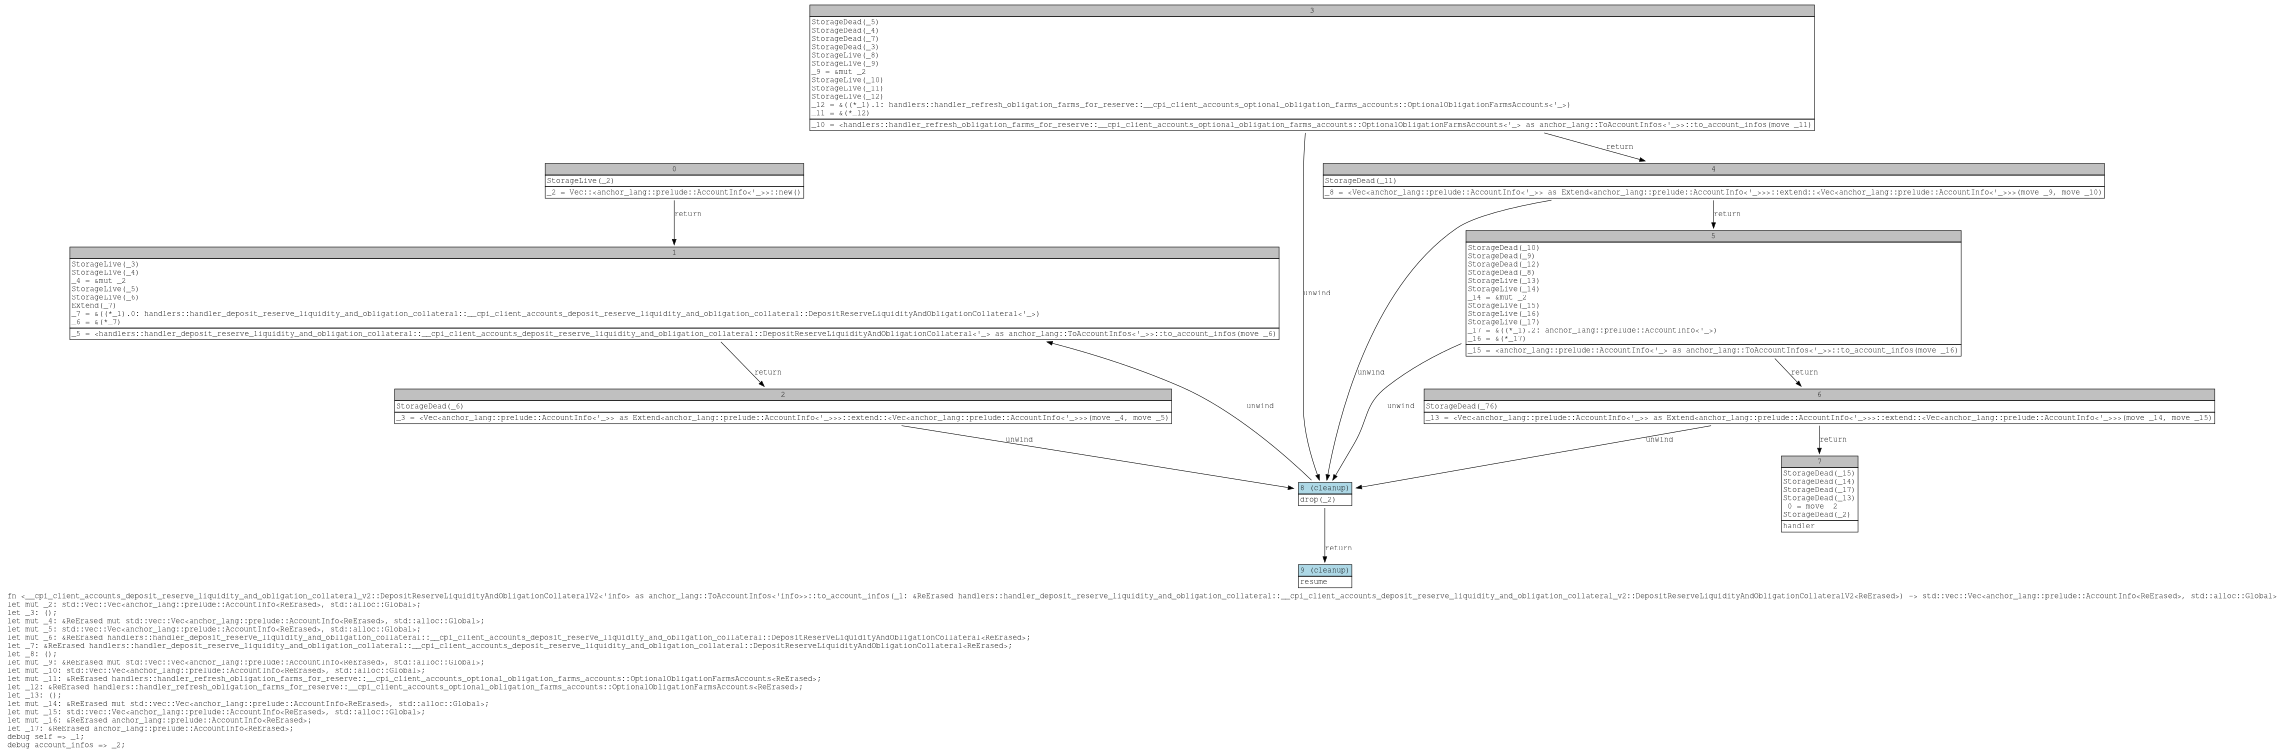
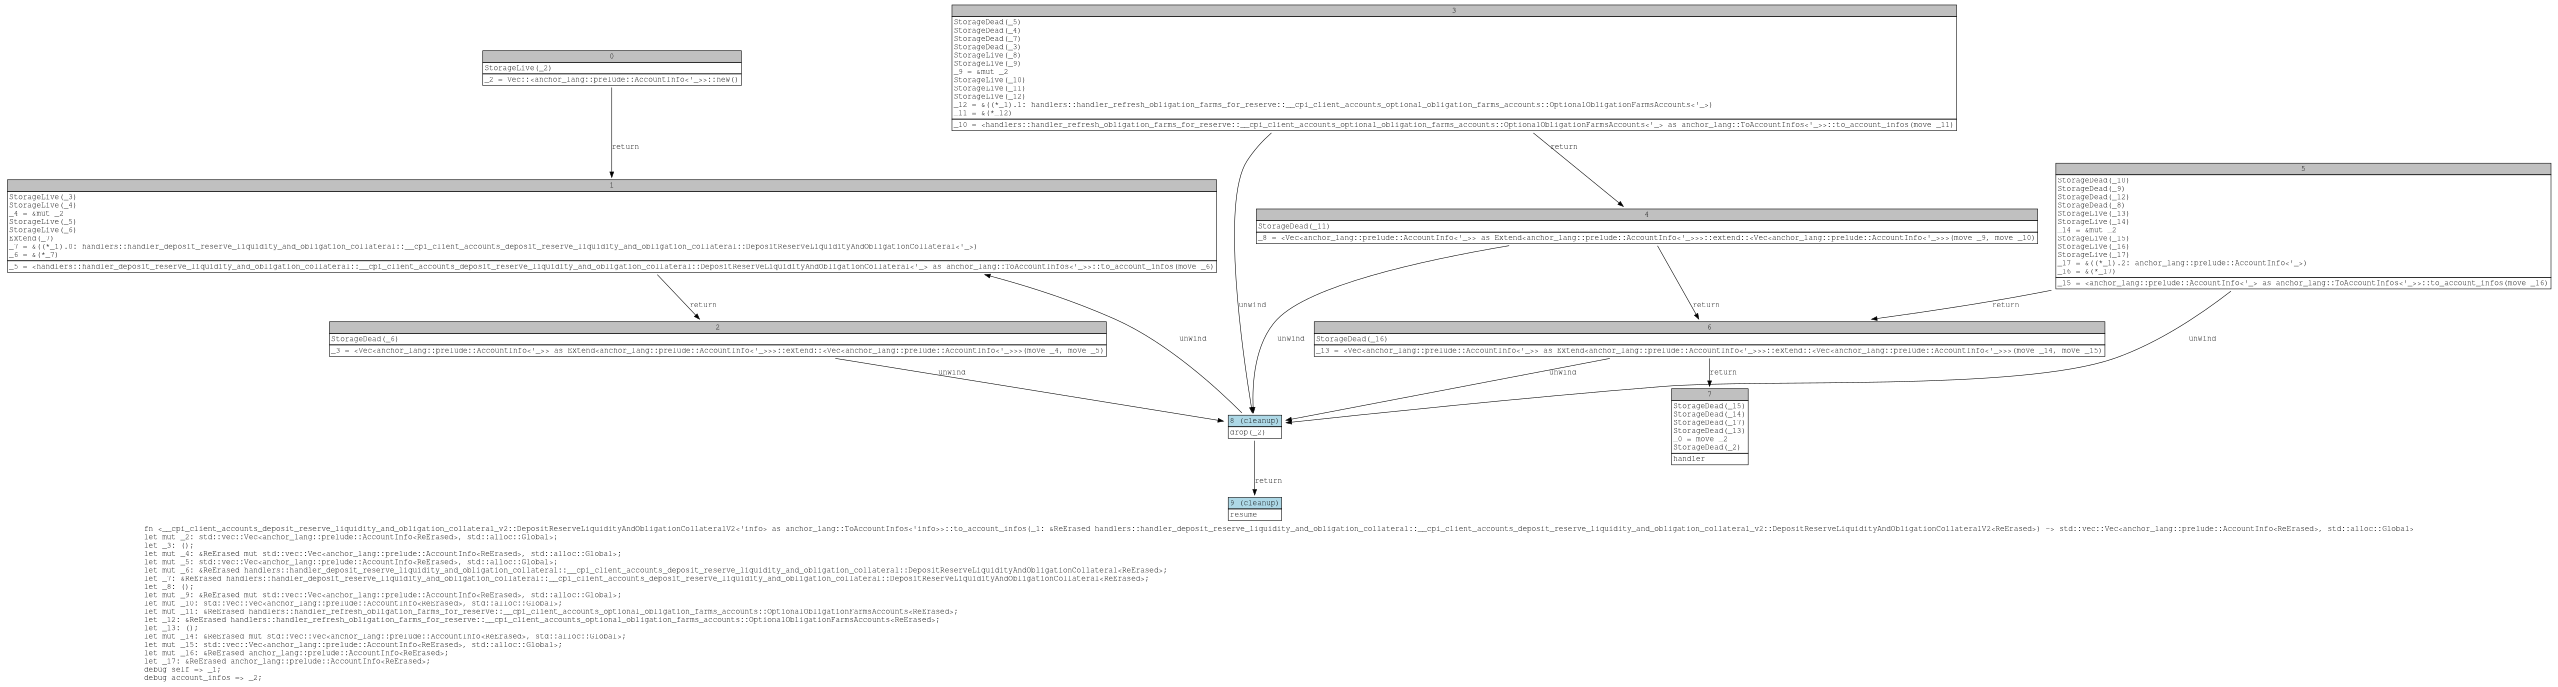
(1714, 211) -> (1677, 280)
(1462, 406) -> (1353, 339)
